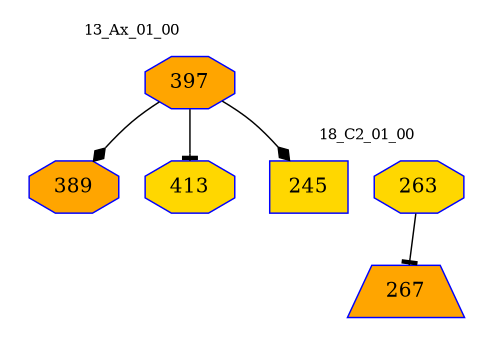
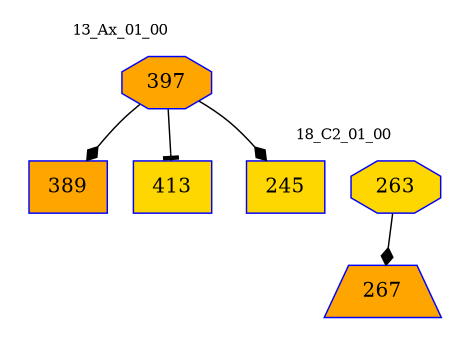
(74, 187) -> (68, 187)
(190, 187) -> (173, 187)
(413, 236) -> (390, 231)
